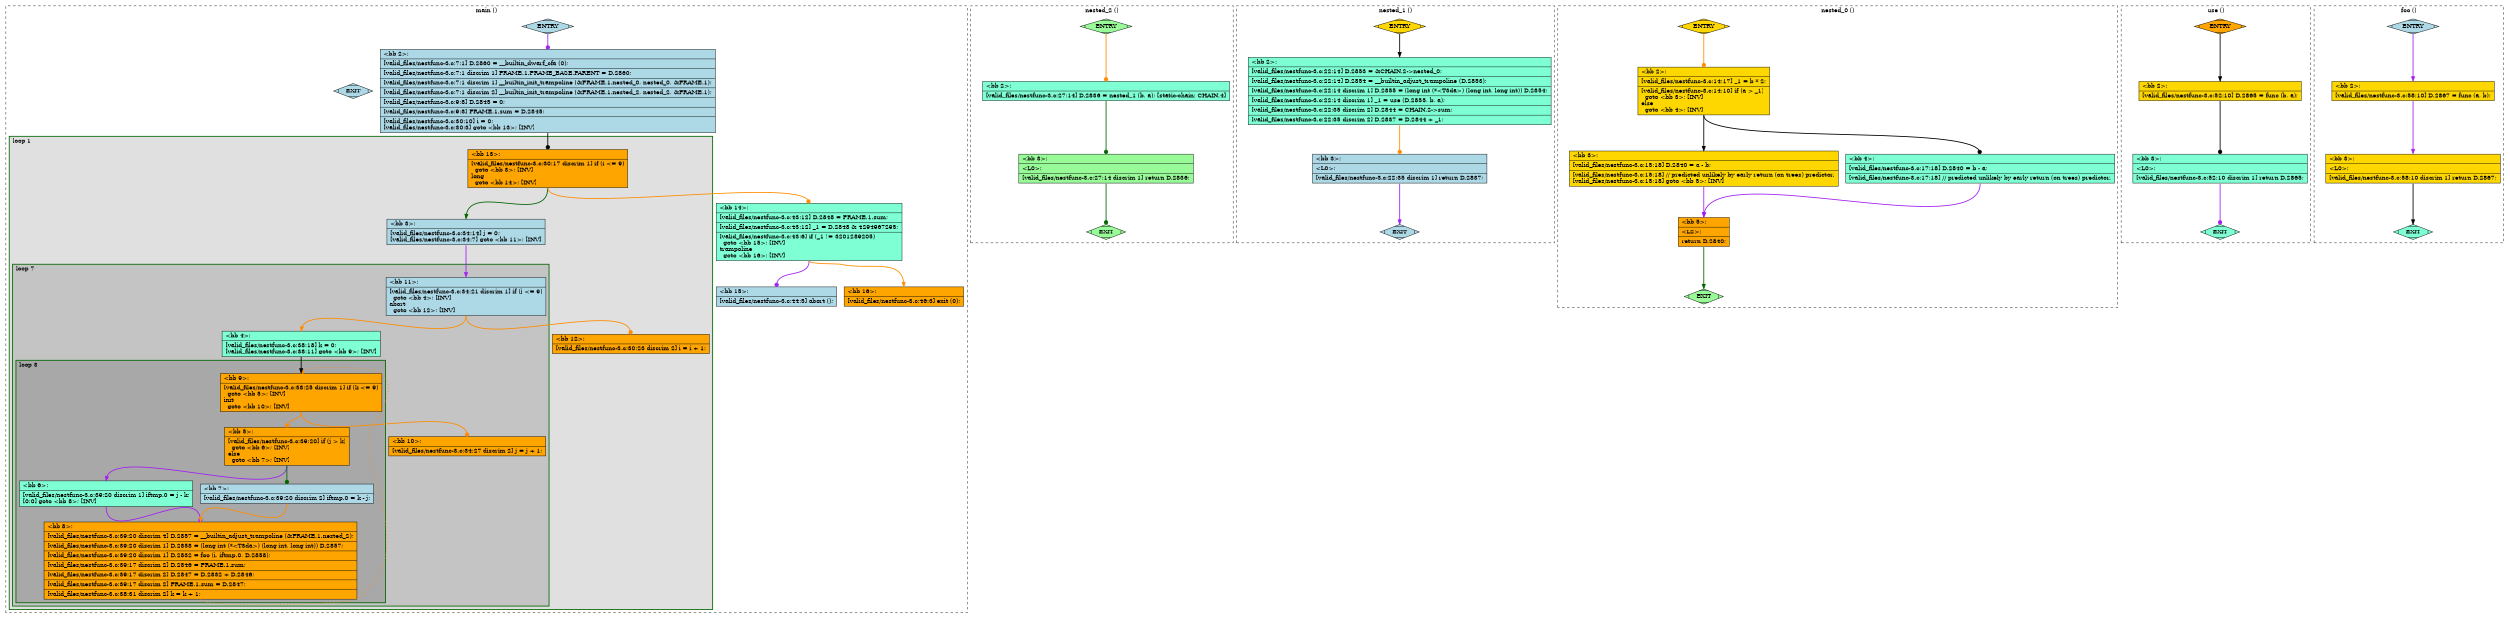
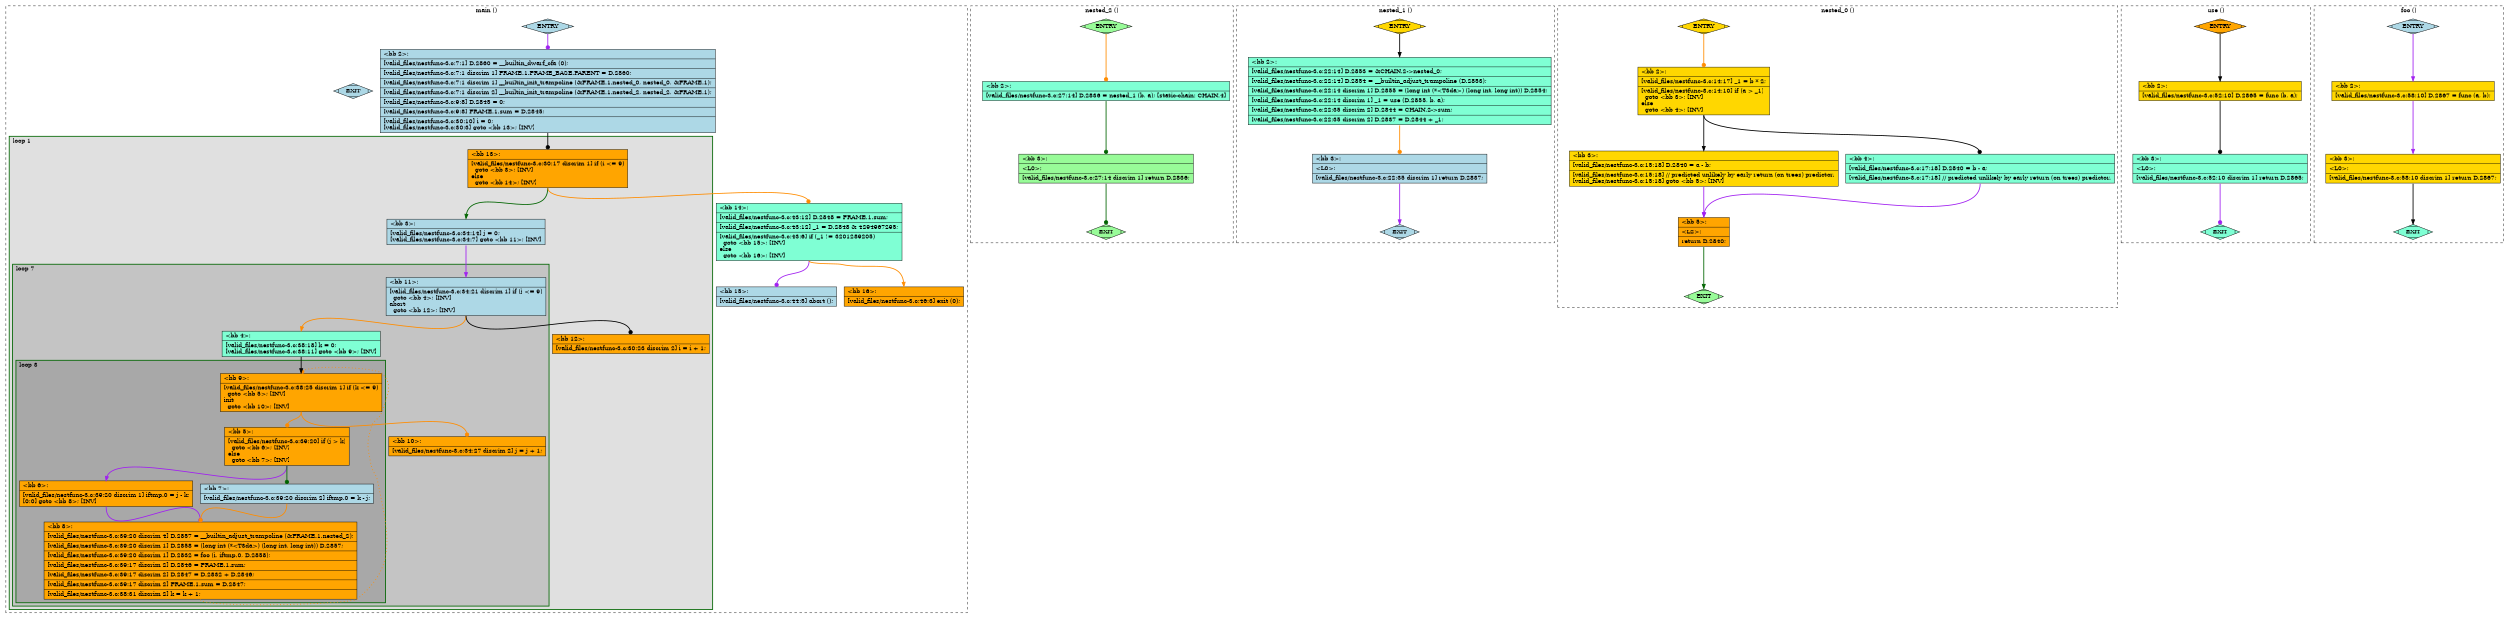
(478, 176) -> (477, 176)
(736, 249) -> (726, 249)
(543, 326) -> (543, 326)
(106, 494) -> (106, 494)
(246, 513) -> (245, 513)
